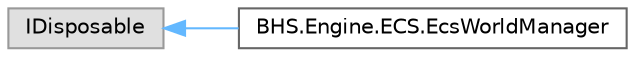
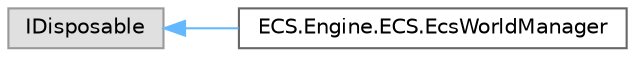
(433, 28) -> (433, 28)
